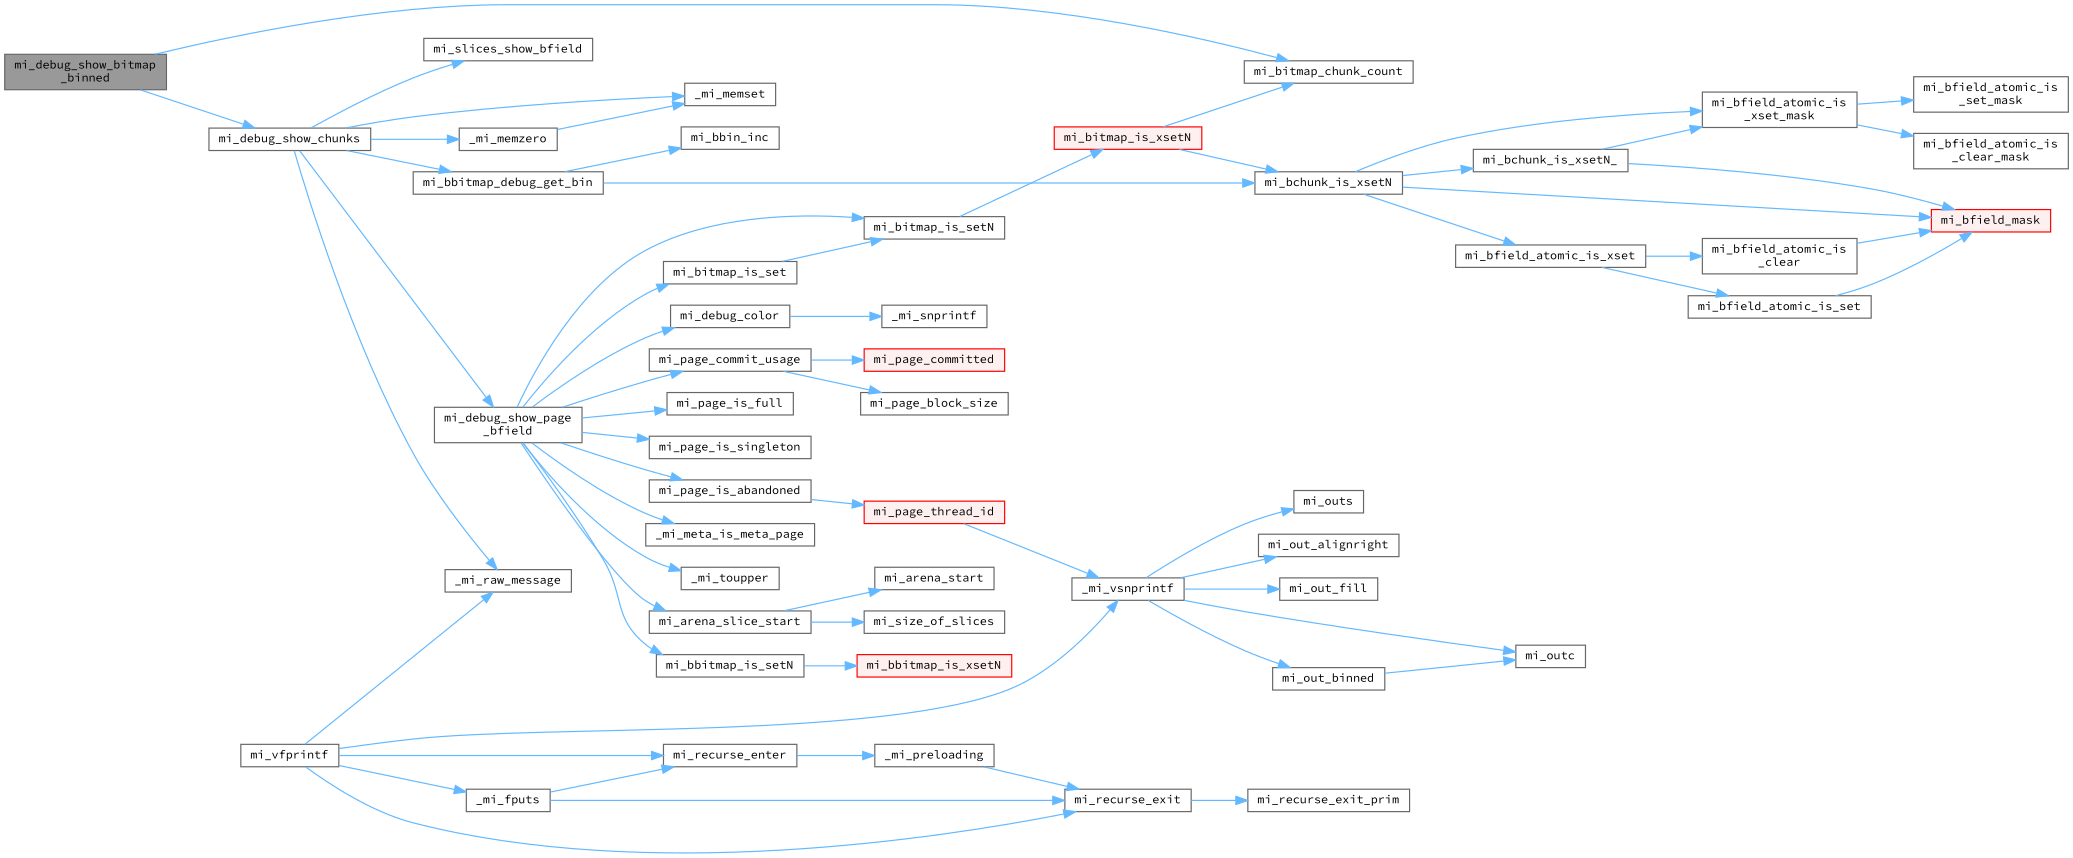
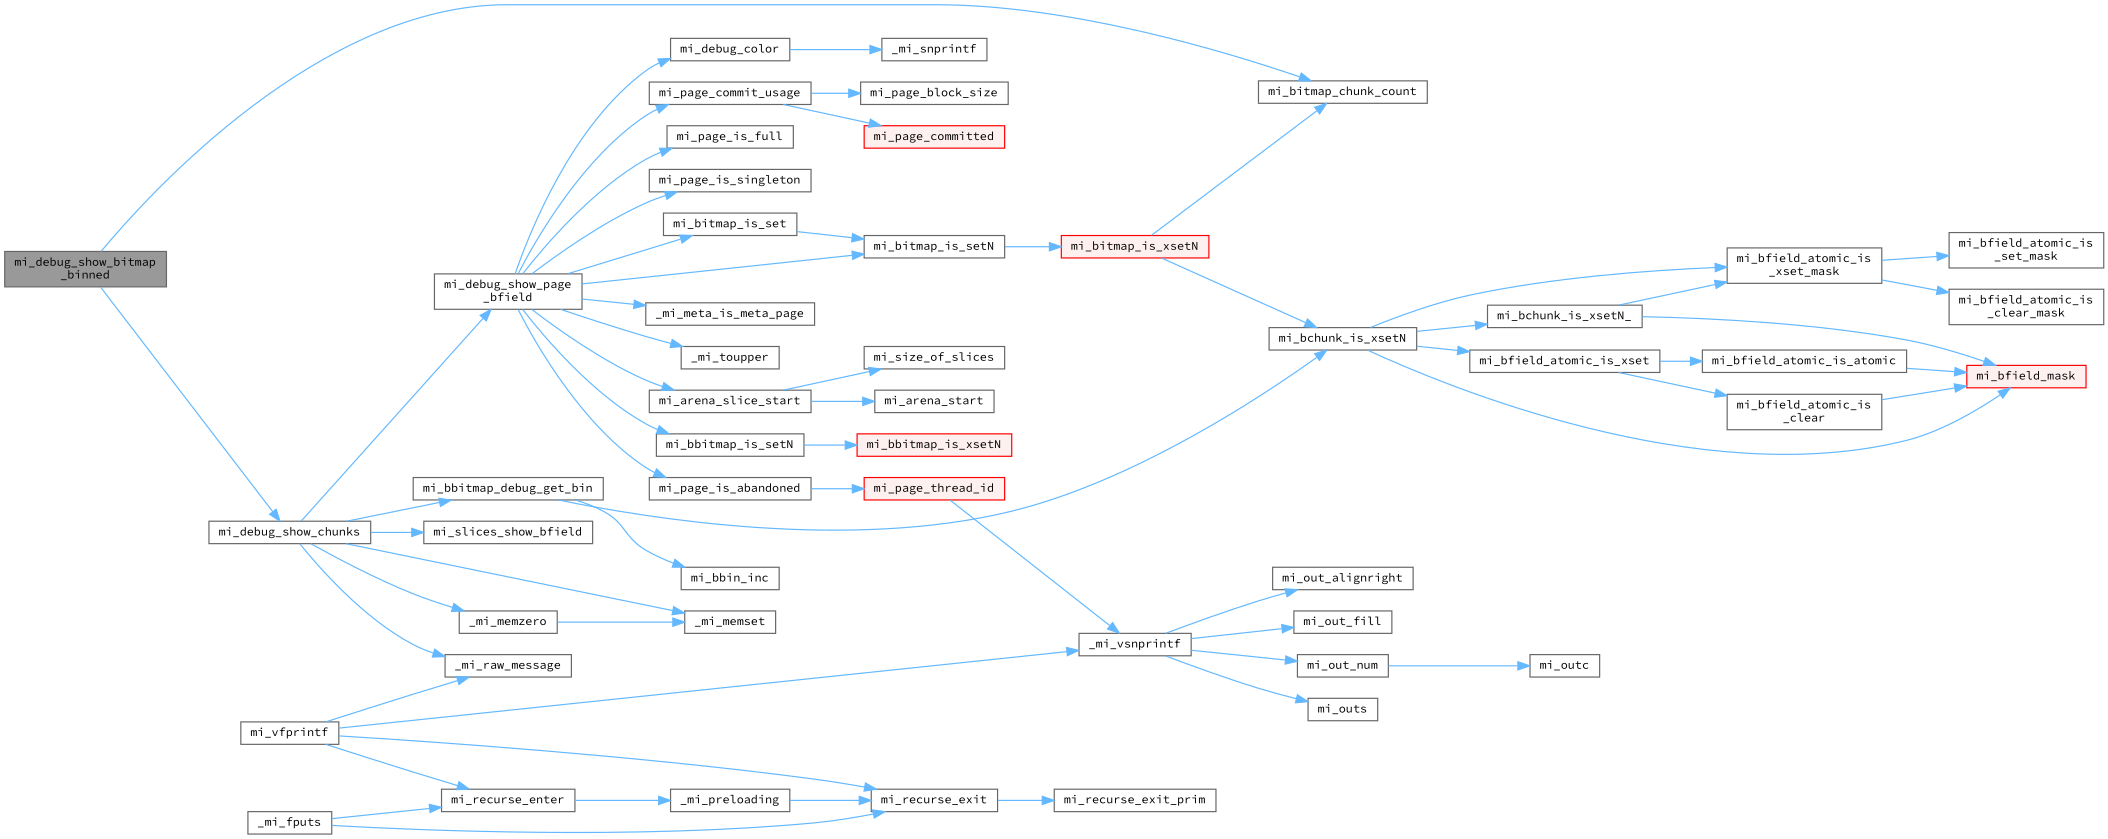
(1780, 307) -> (1804, 361)
(1344, 627) -> none
(1329, 679) -> (1343, 666)
(397, 777) -> none
